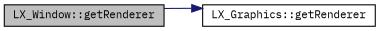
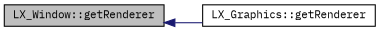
(178, 8) -> (189, 23)
